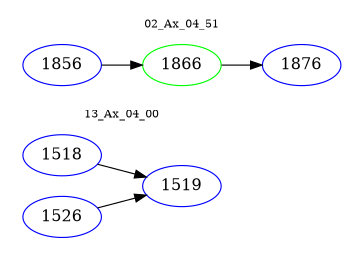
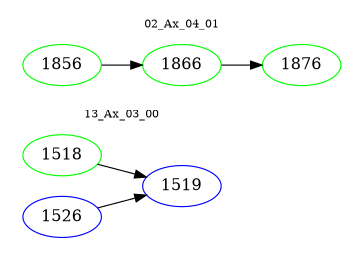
(182, 25) -> (182, 25)
(62, 65) -> (62, 65)
(302, 65) -> (302, 65)
(122, 115) -> (122, 115)
(62, 155) -> (62, 155)
